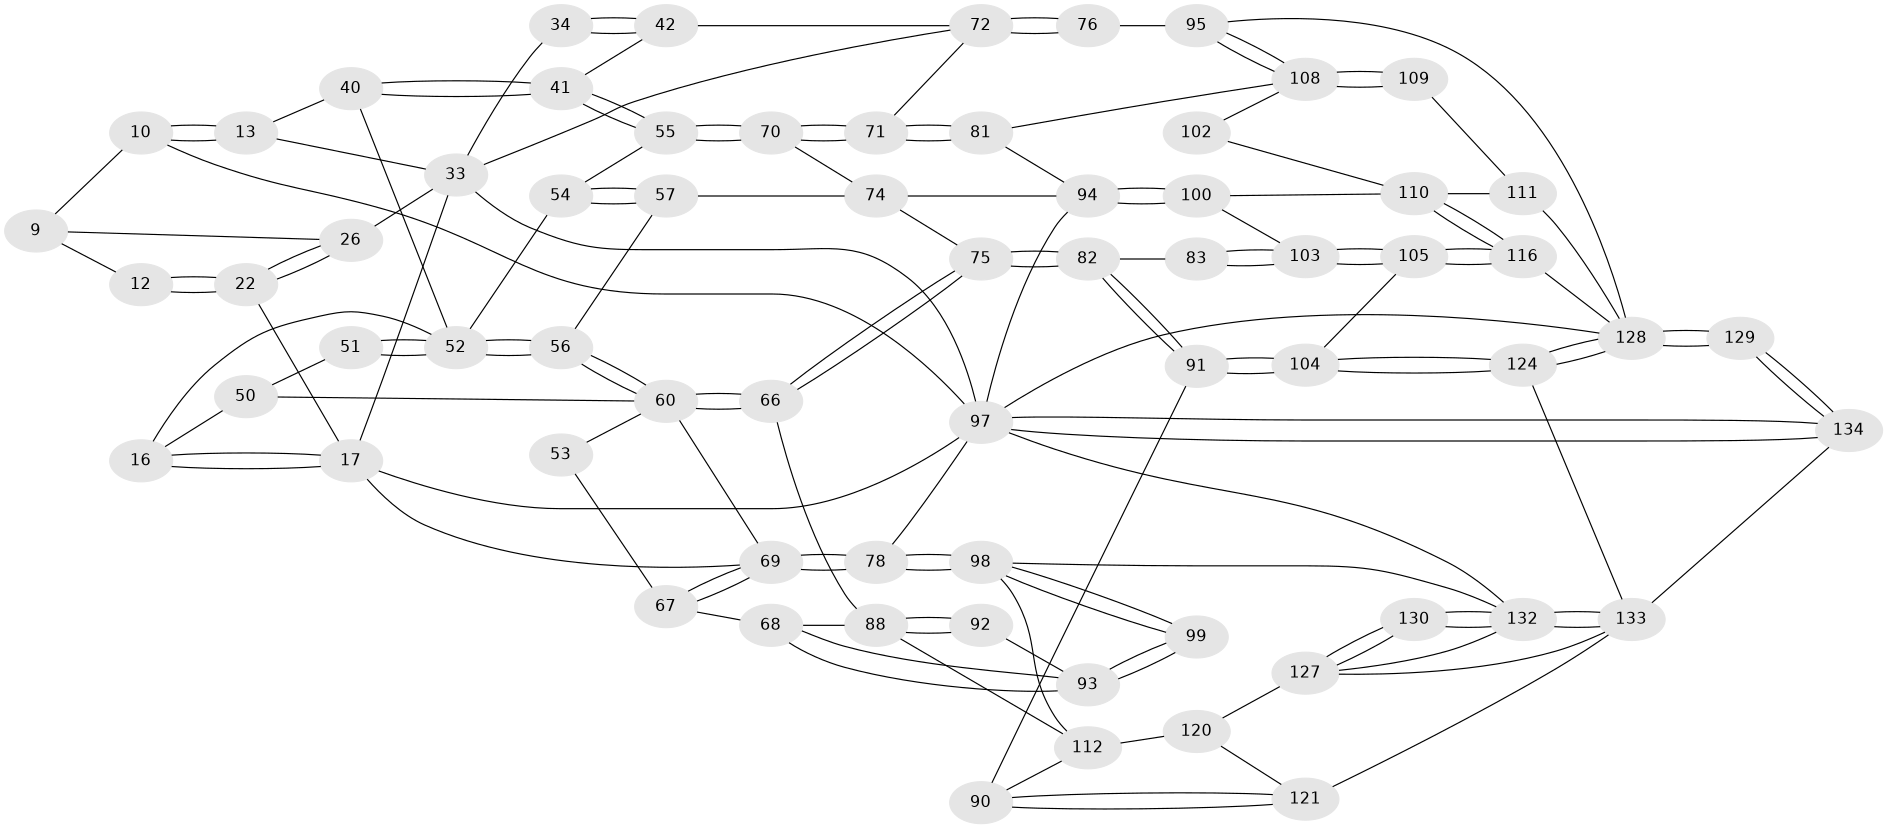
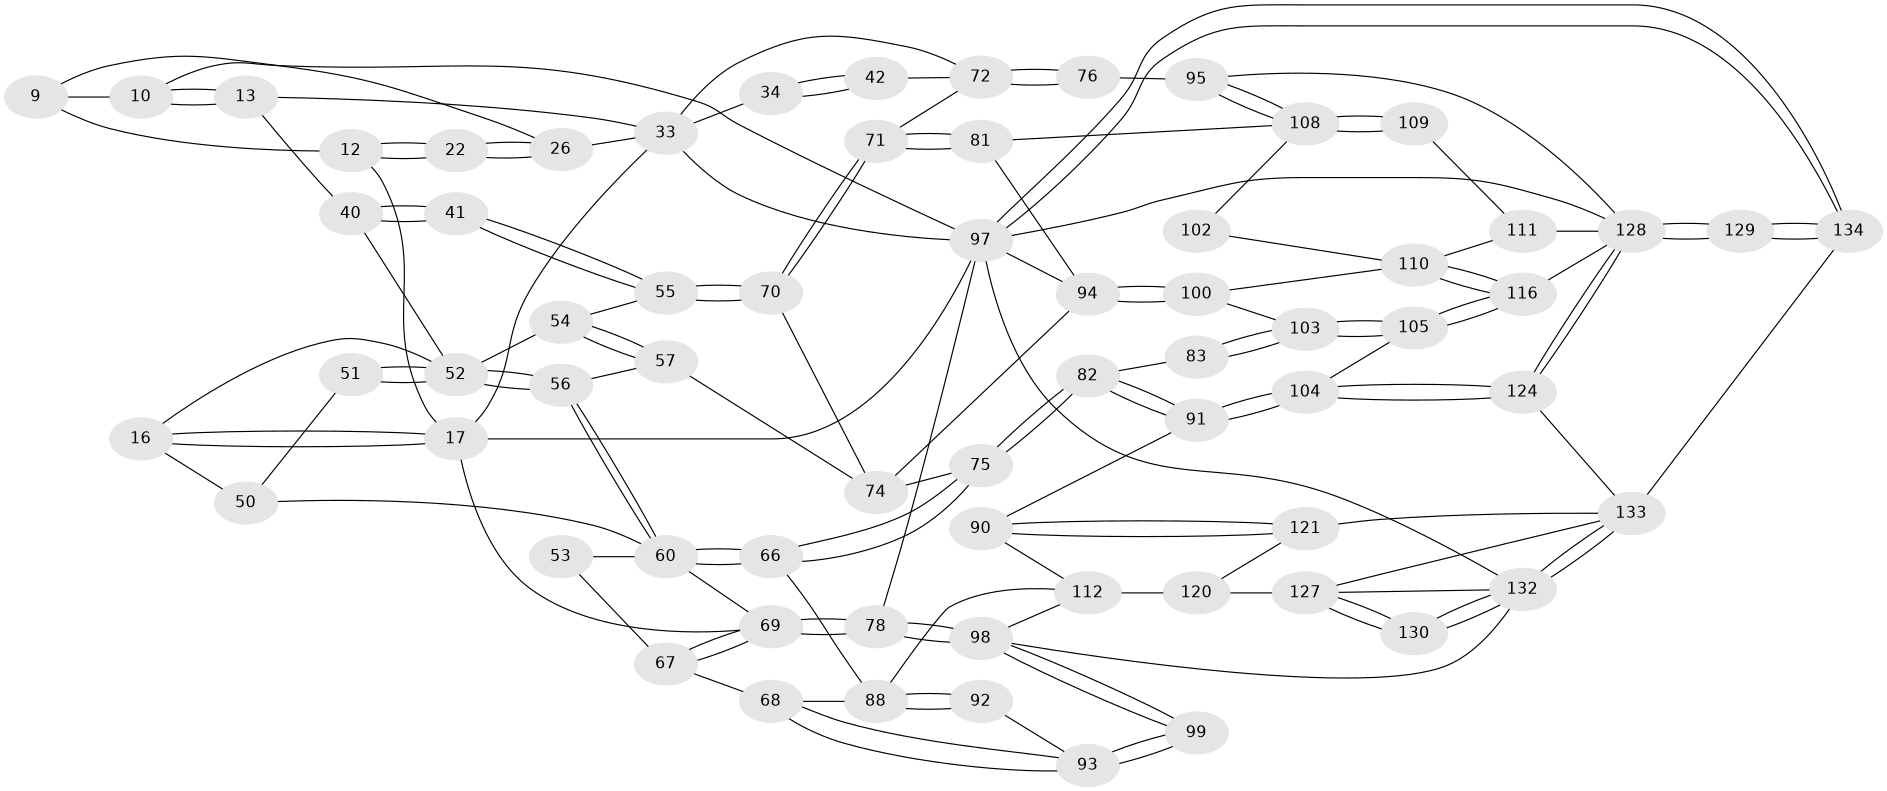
(614, 57) -> none
(295, 366) -> (404, 281)
